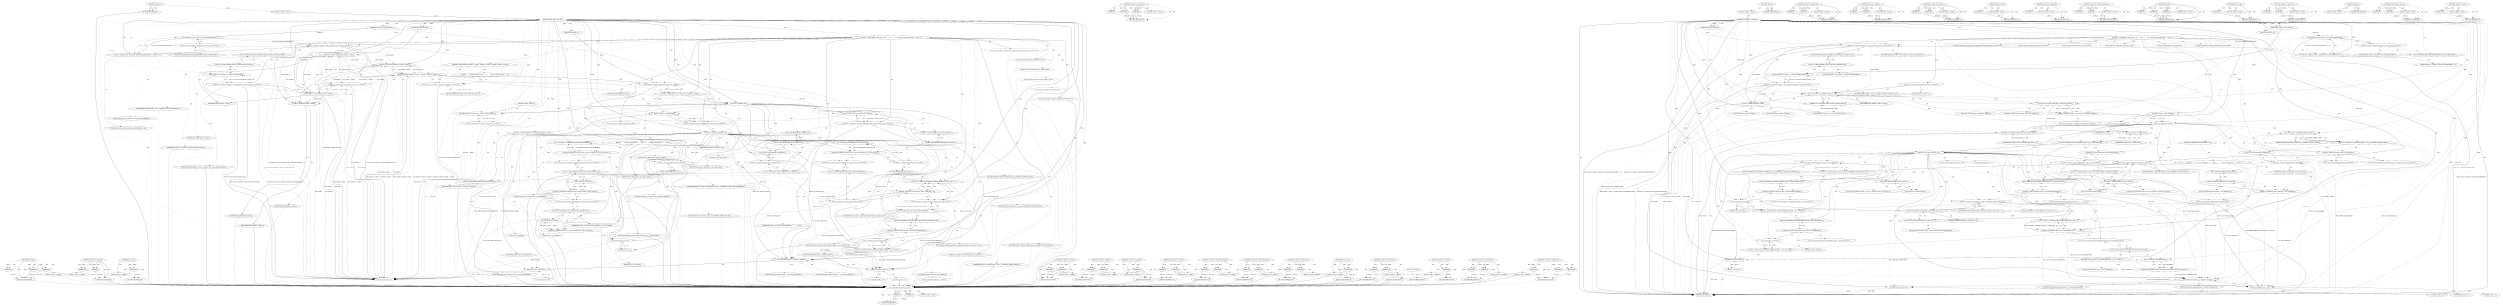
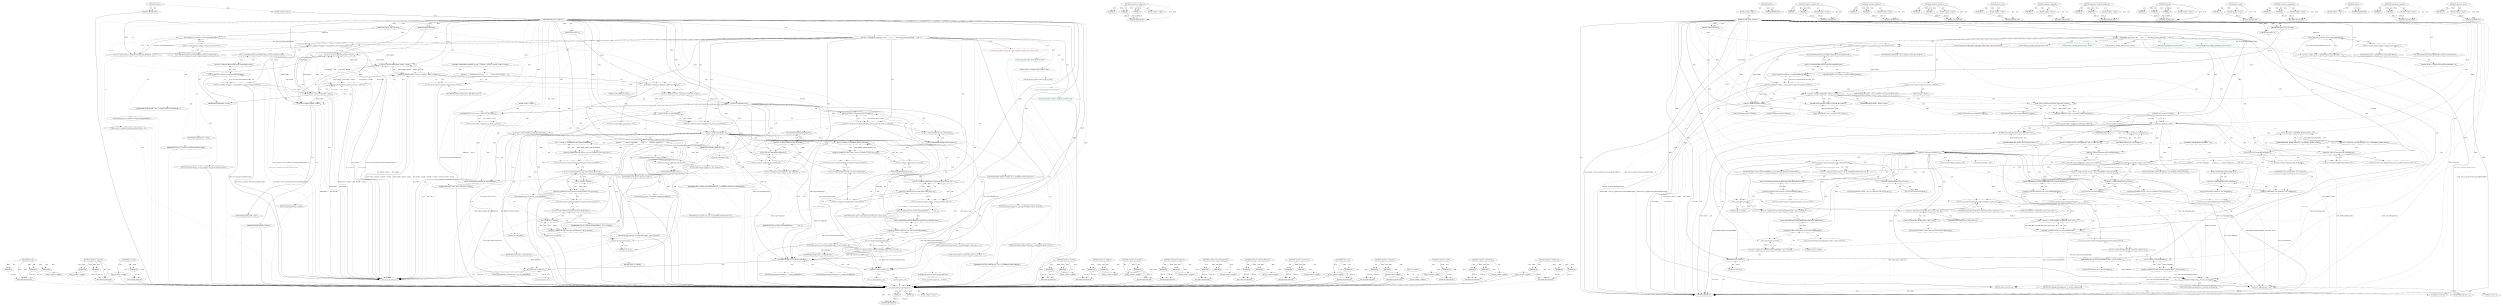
(332, 148) -> (330, 148)
